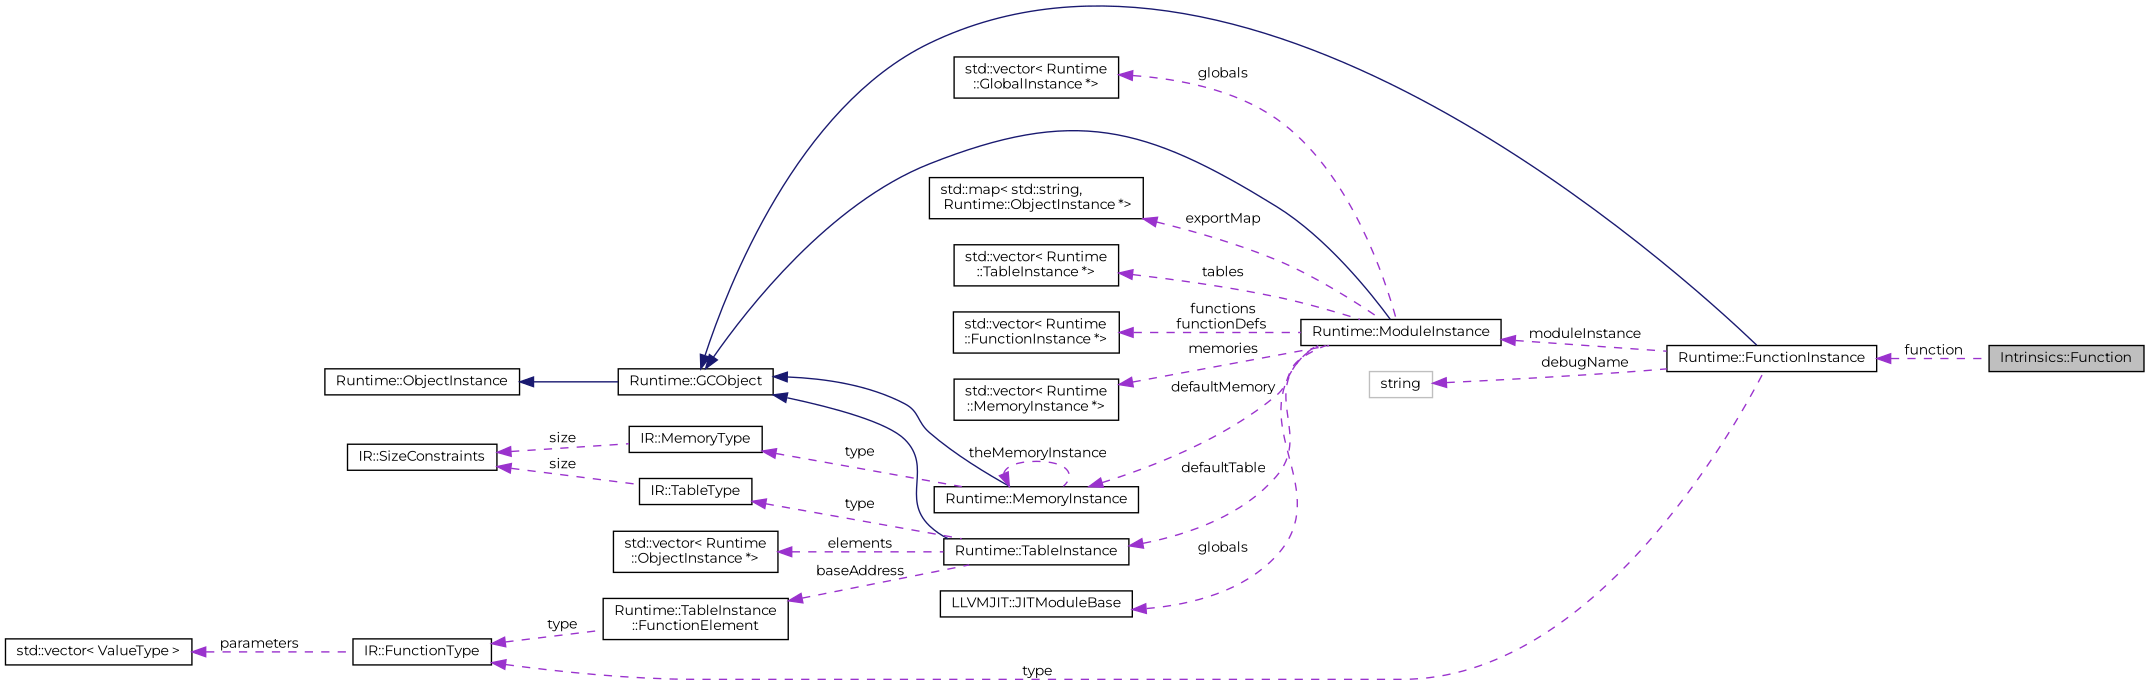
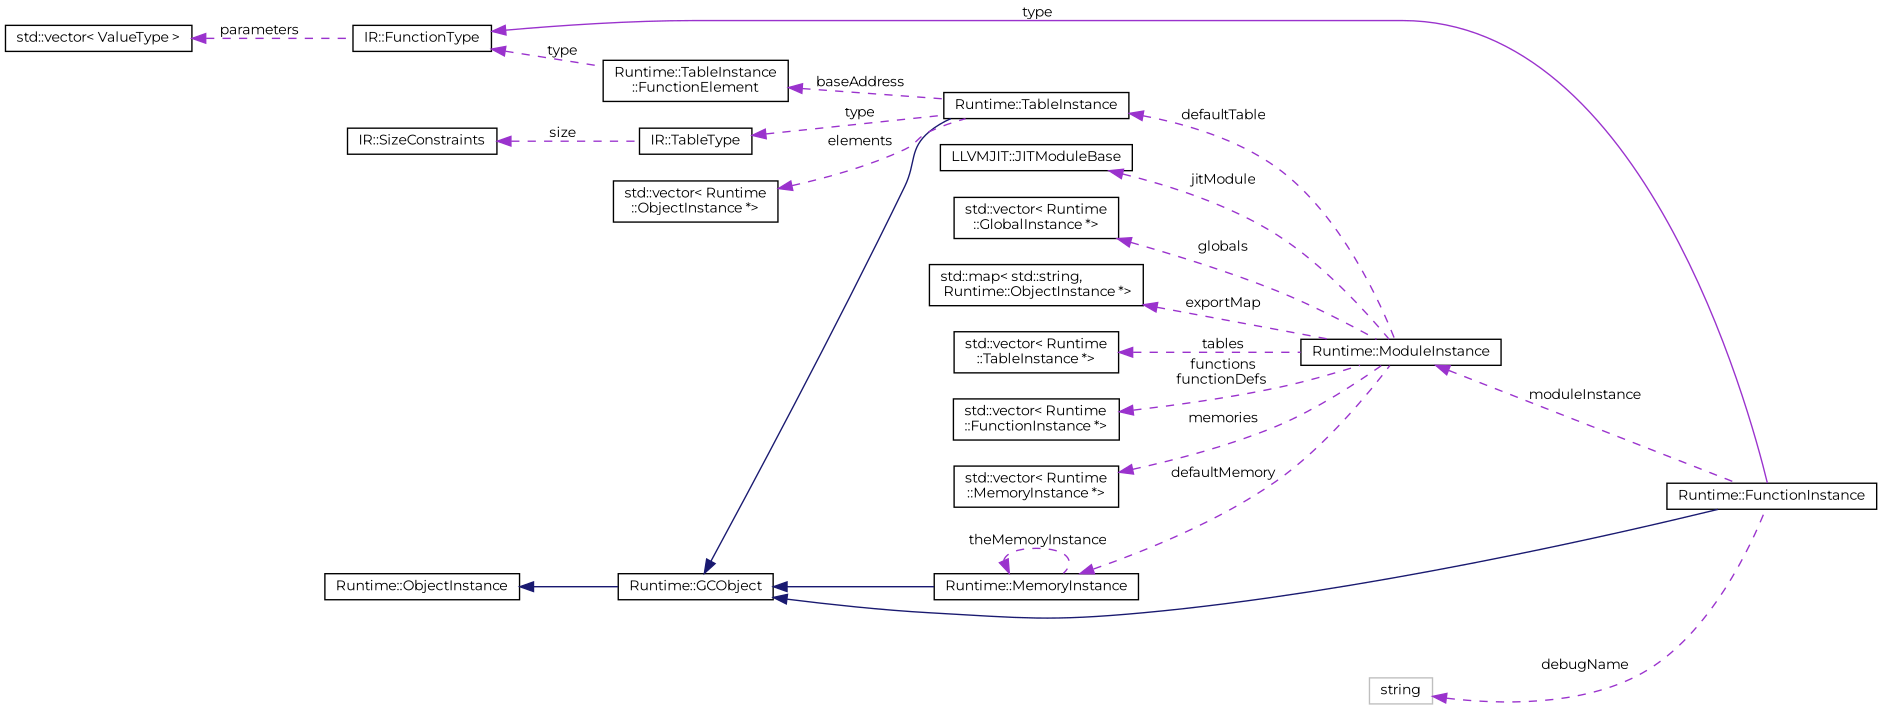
(1043, 133) -> none
(2067, 359) -> none
(696, 439) -> none
(1222, 548) -> (1222, 180)
(1202, 679) -> (1268, 21)
